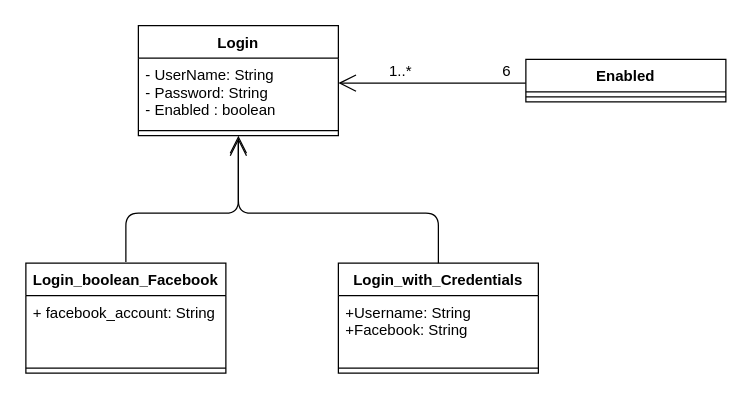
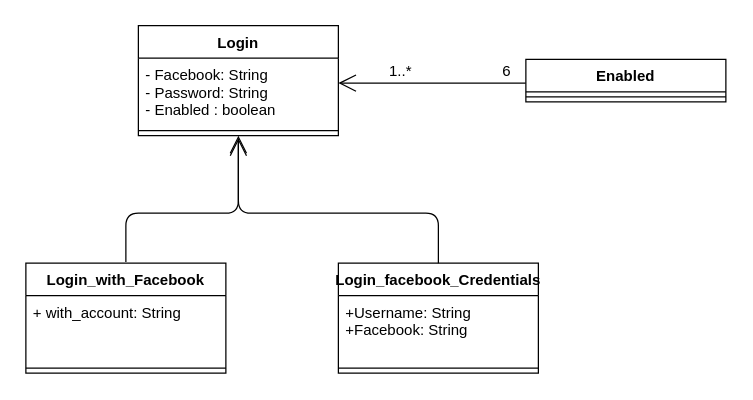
(213, 75) -> (213, 75)
(125, 280) -> (125, 280)
(438, 280) -> (438, 280)
(134, 313) -> (115, 313)
